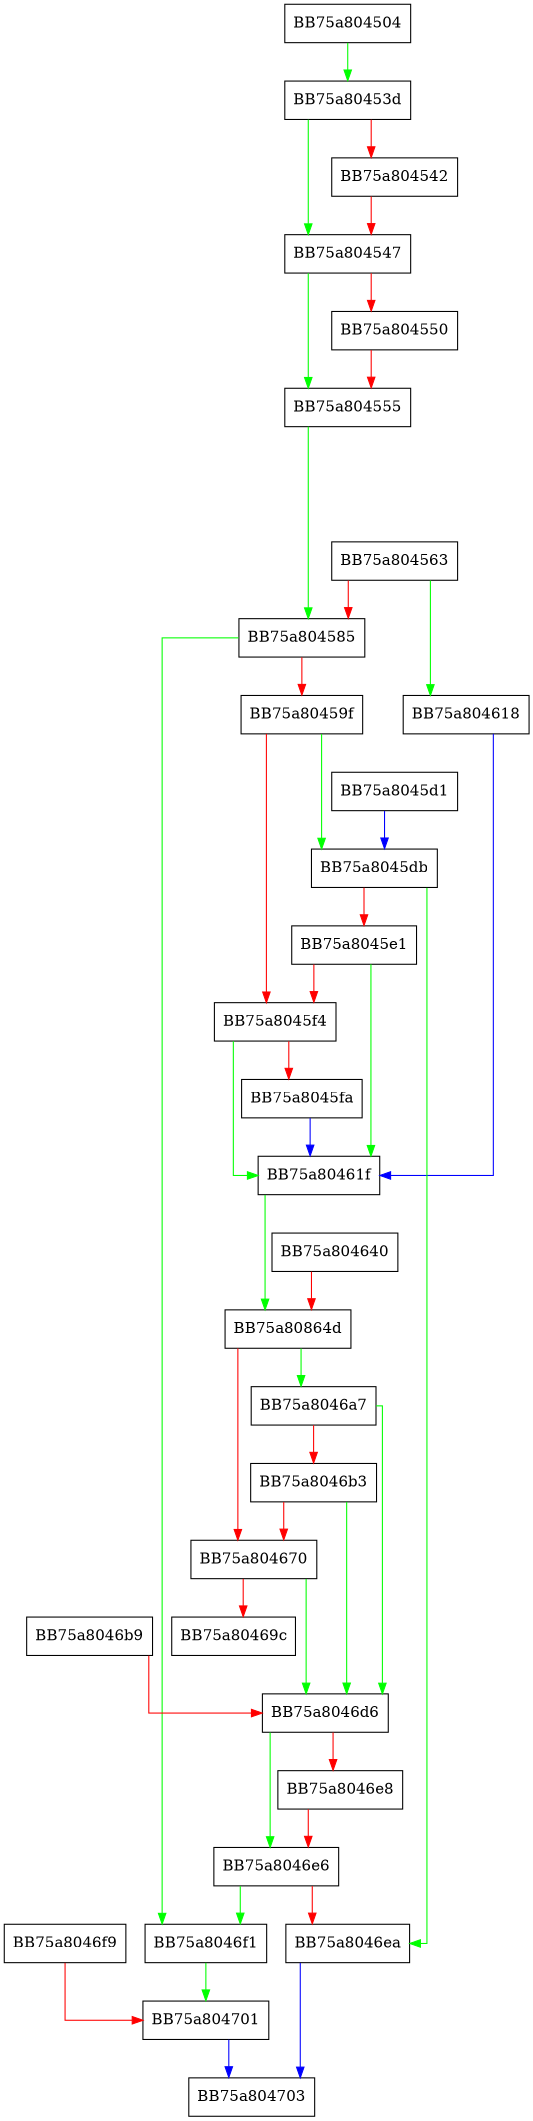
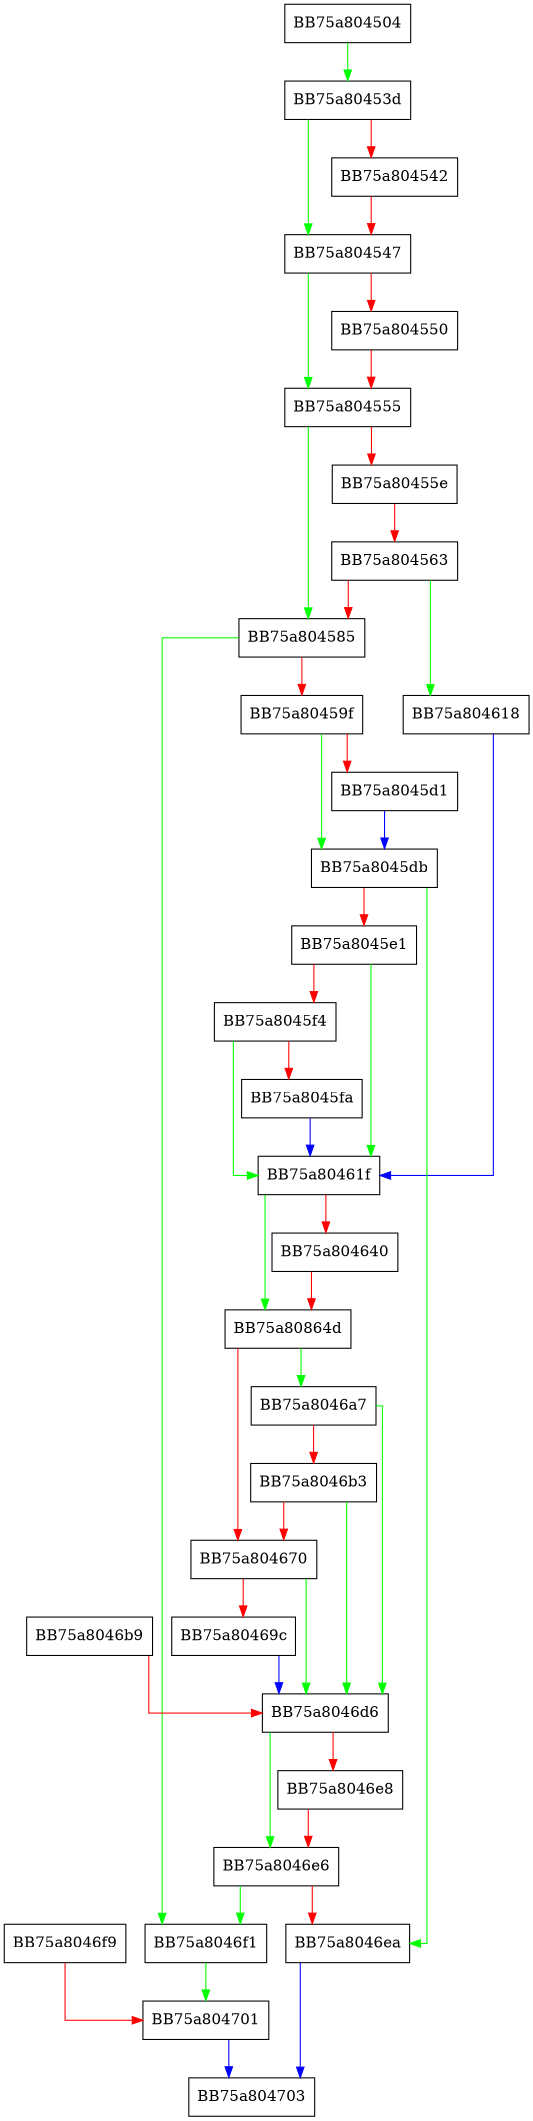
none -> (395, 484)
(266, 863) -> (347, 748)
none -> (326, 1208)
none -> (279, 1669)
